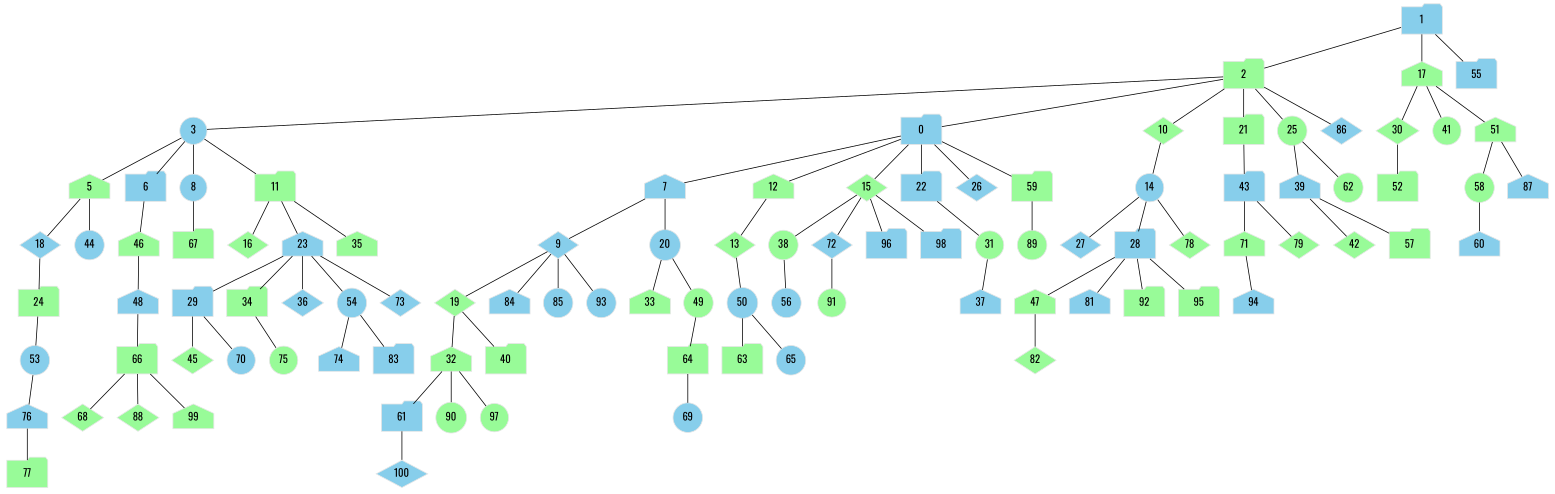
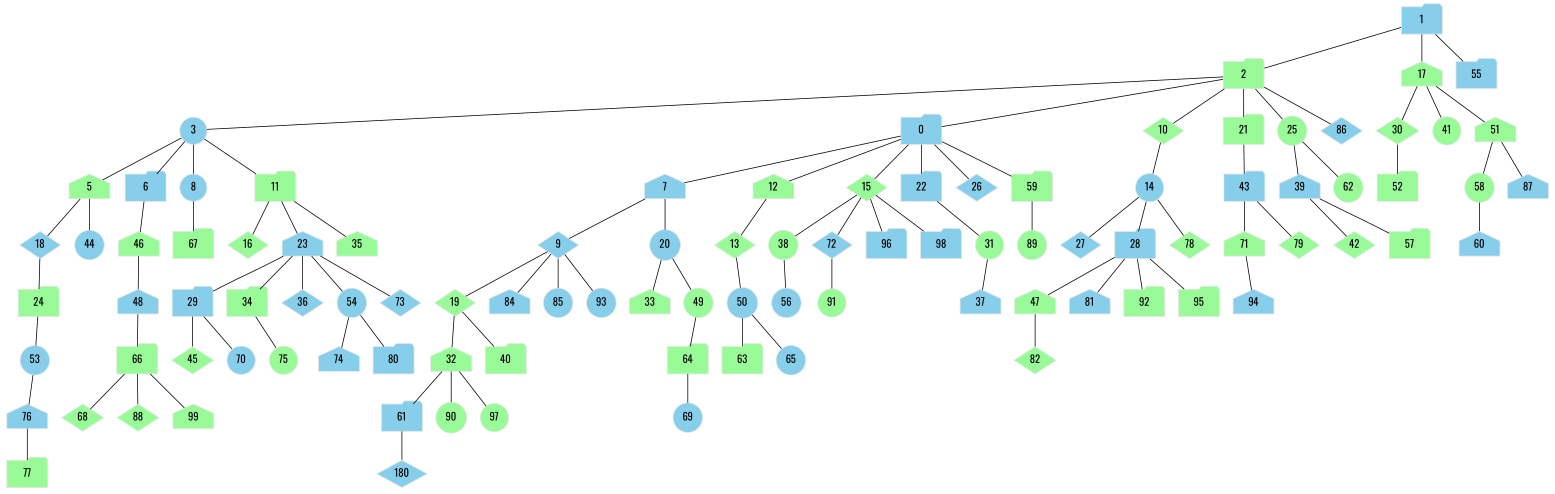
(394, 360) -> (394, 360)
(402, 474) -> (402, 474)
